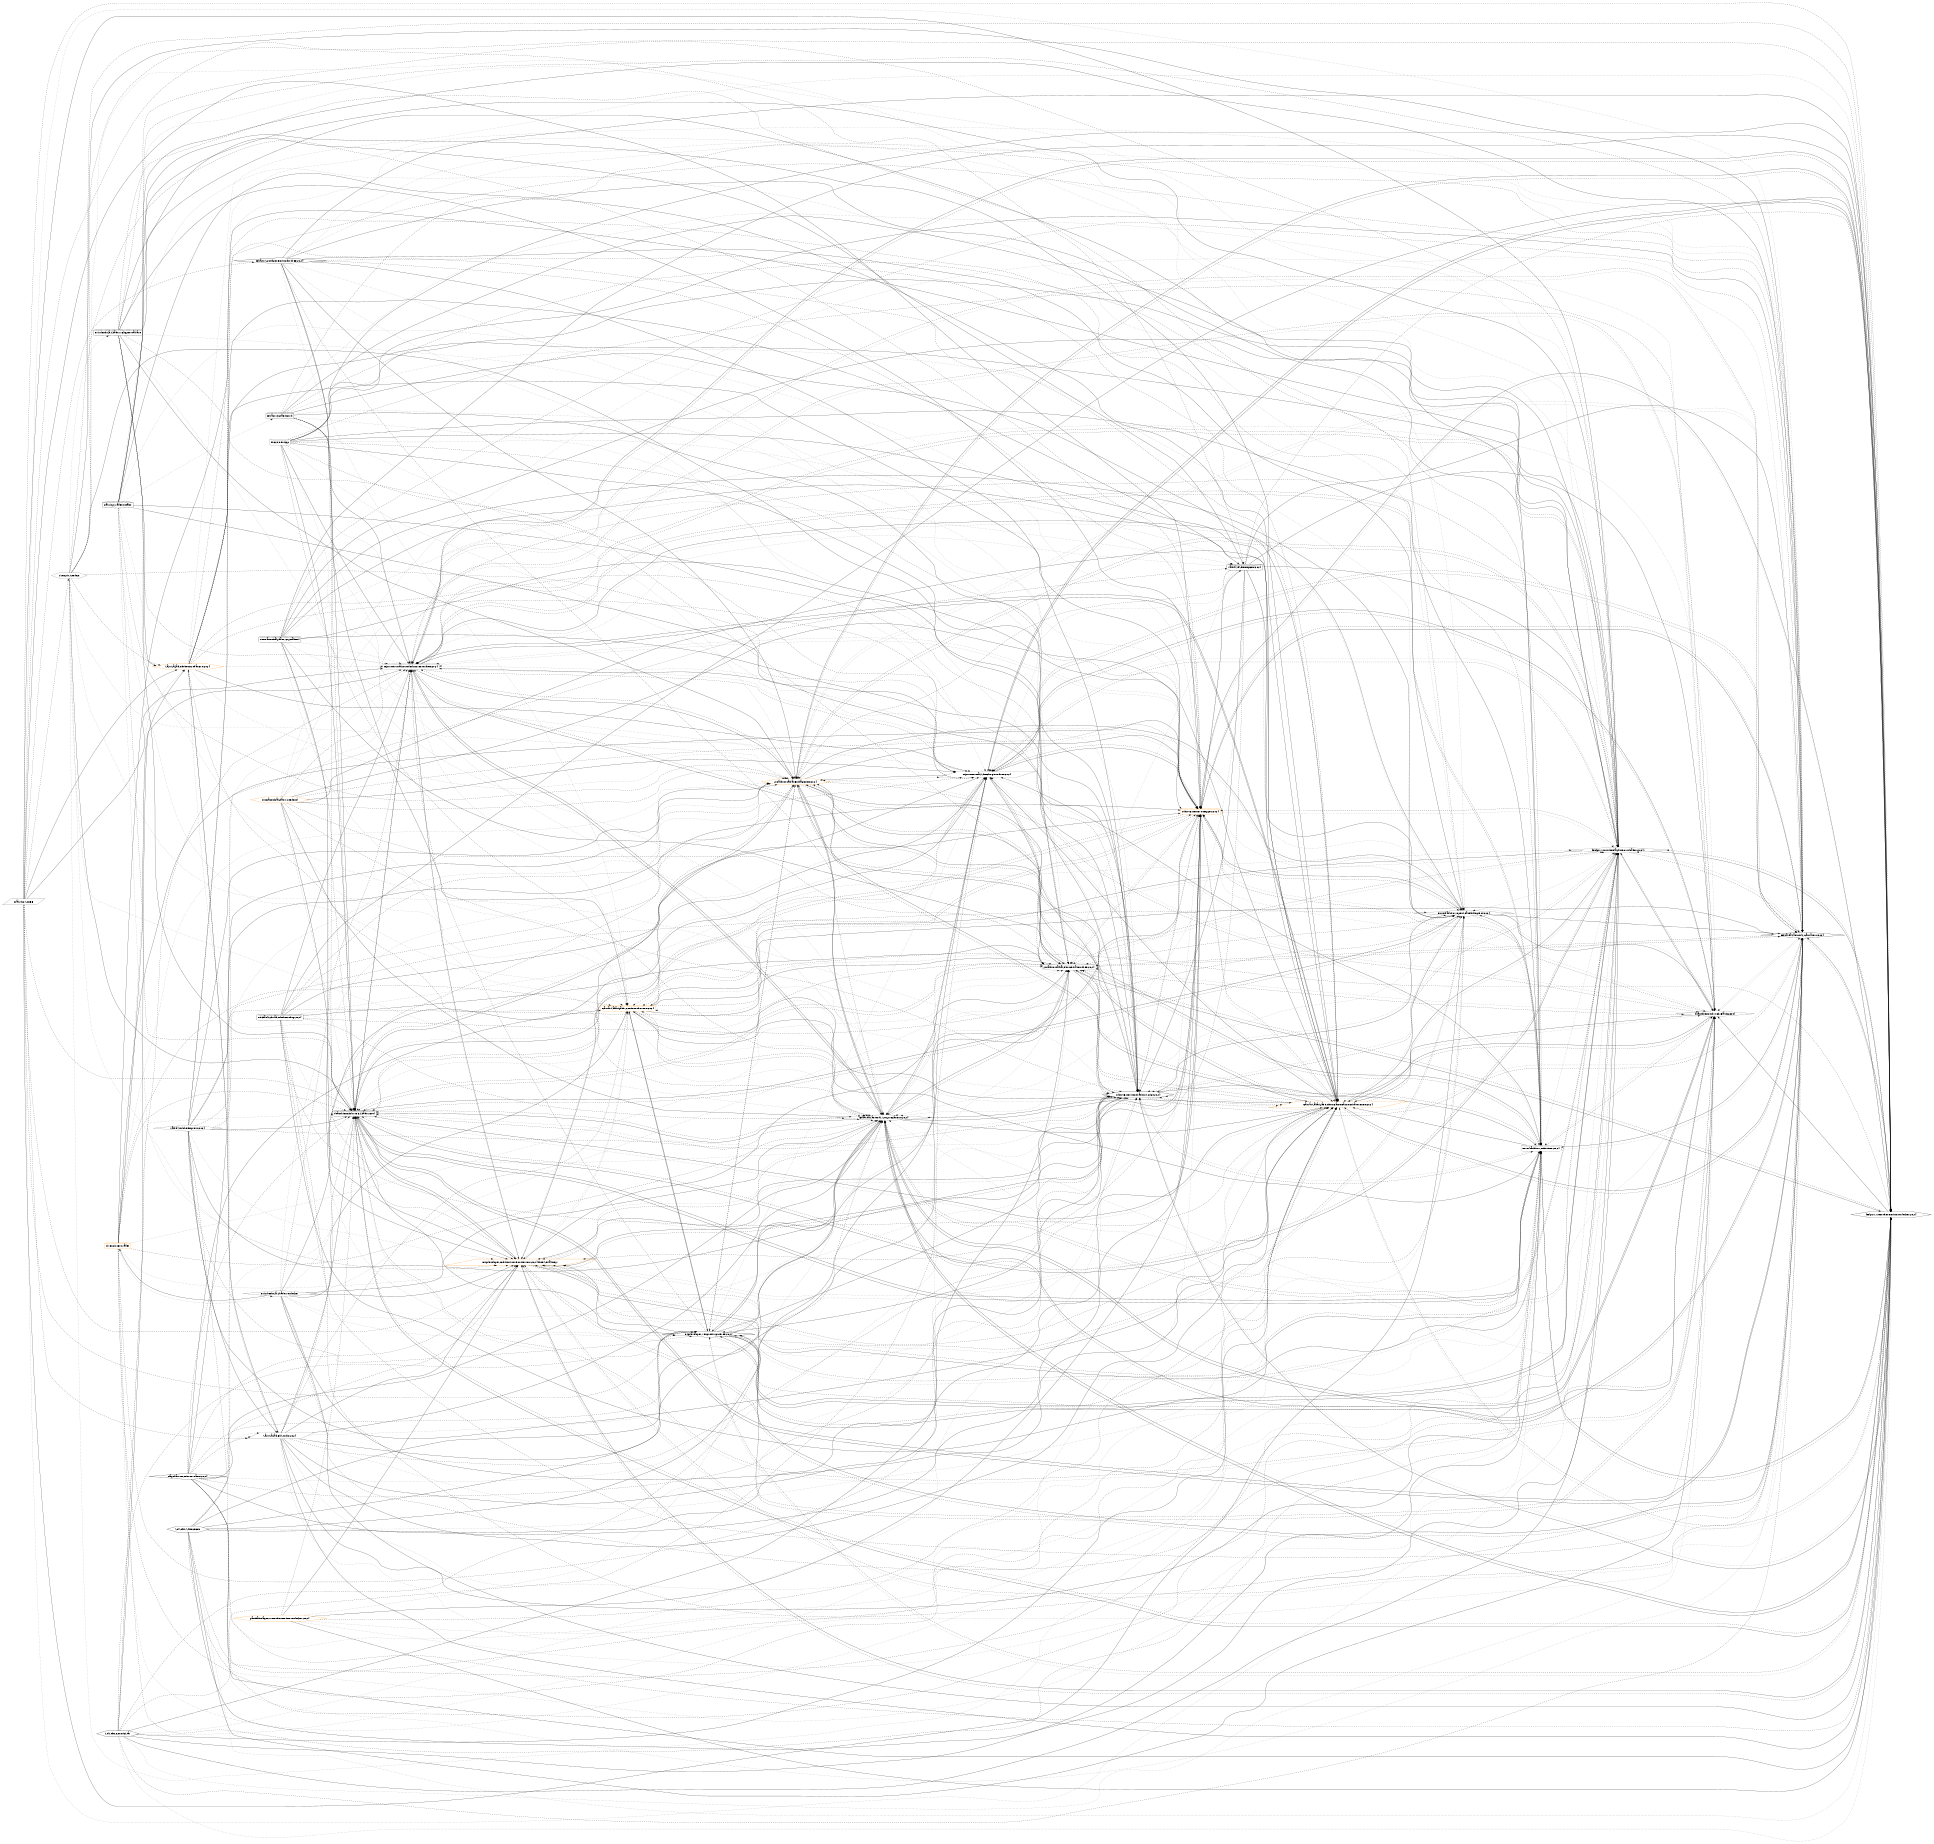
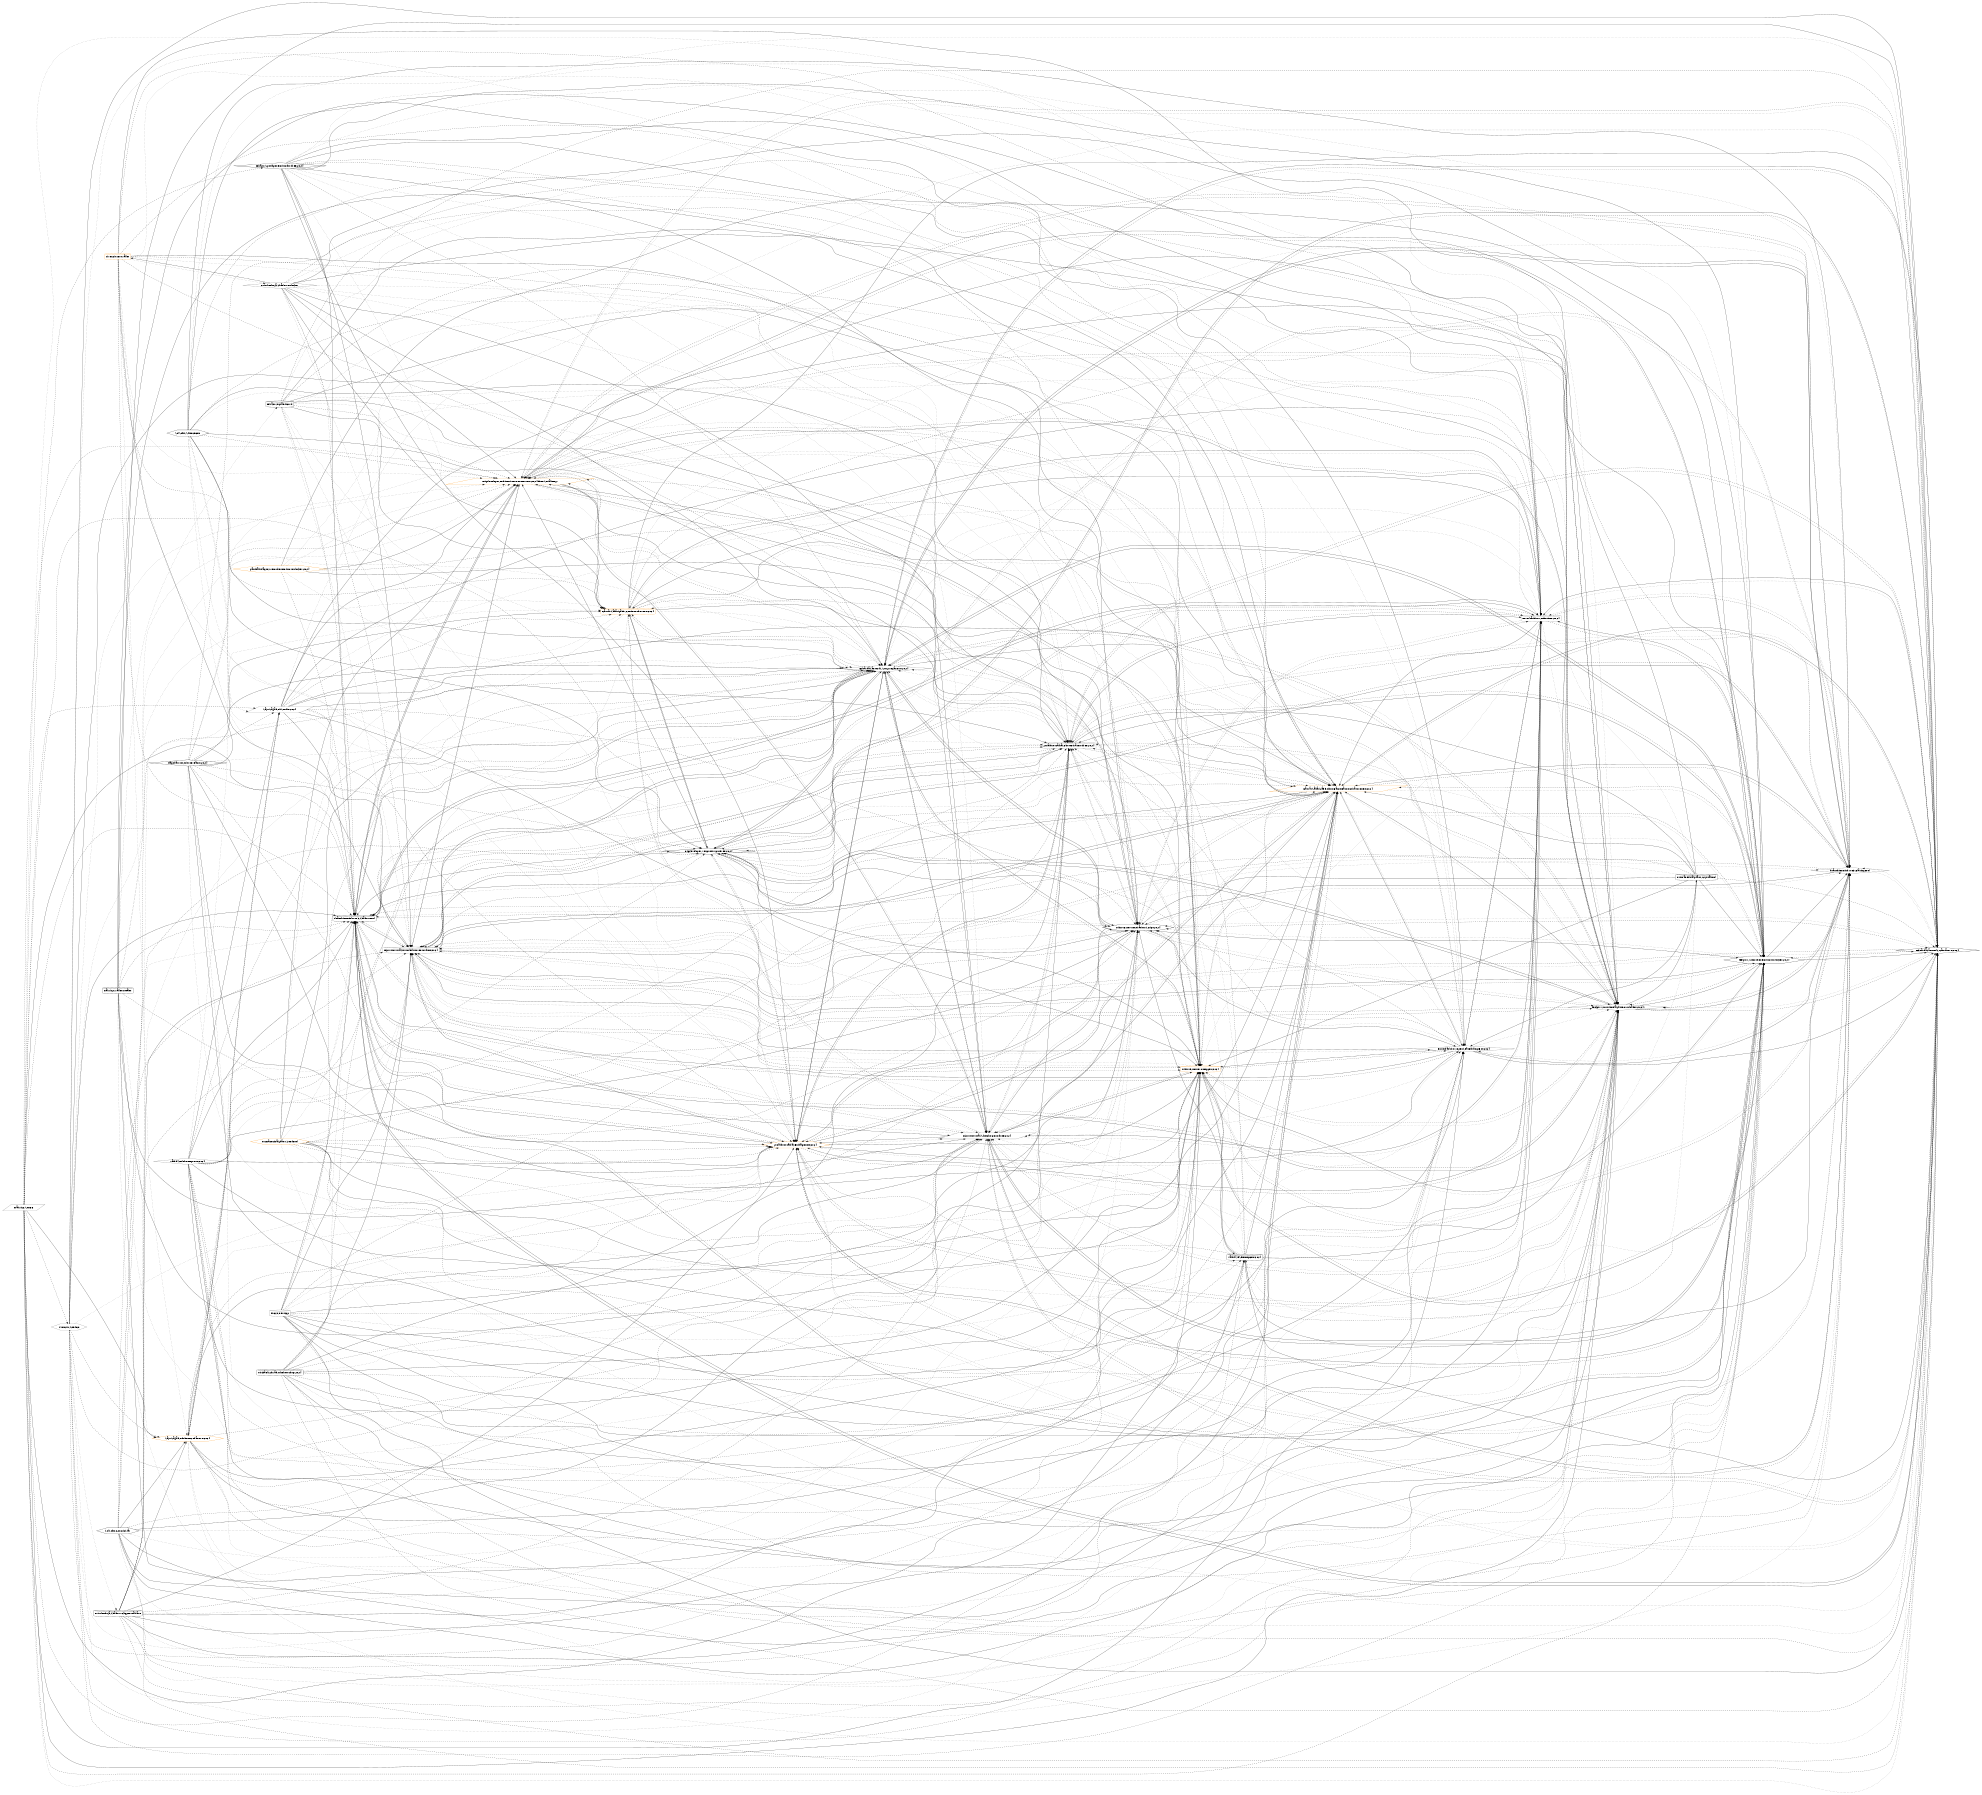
(1109, 340) -> (1677, 962)
(901, 922) -> none
